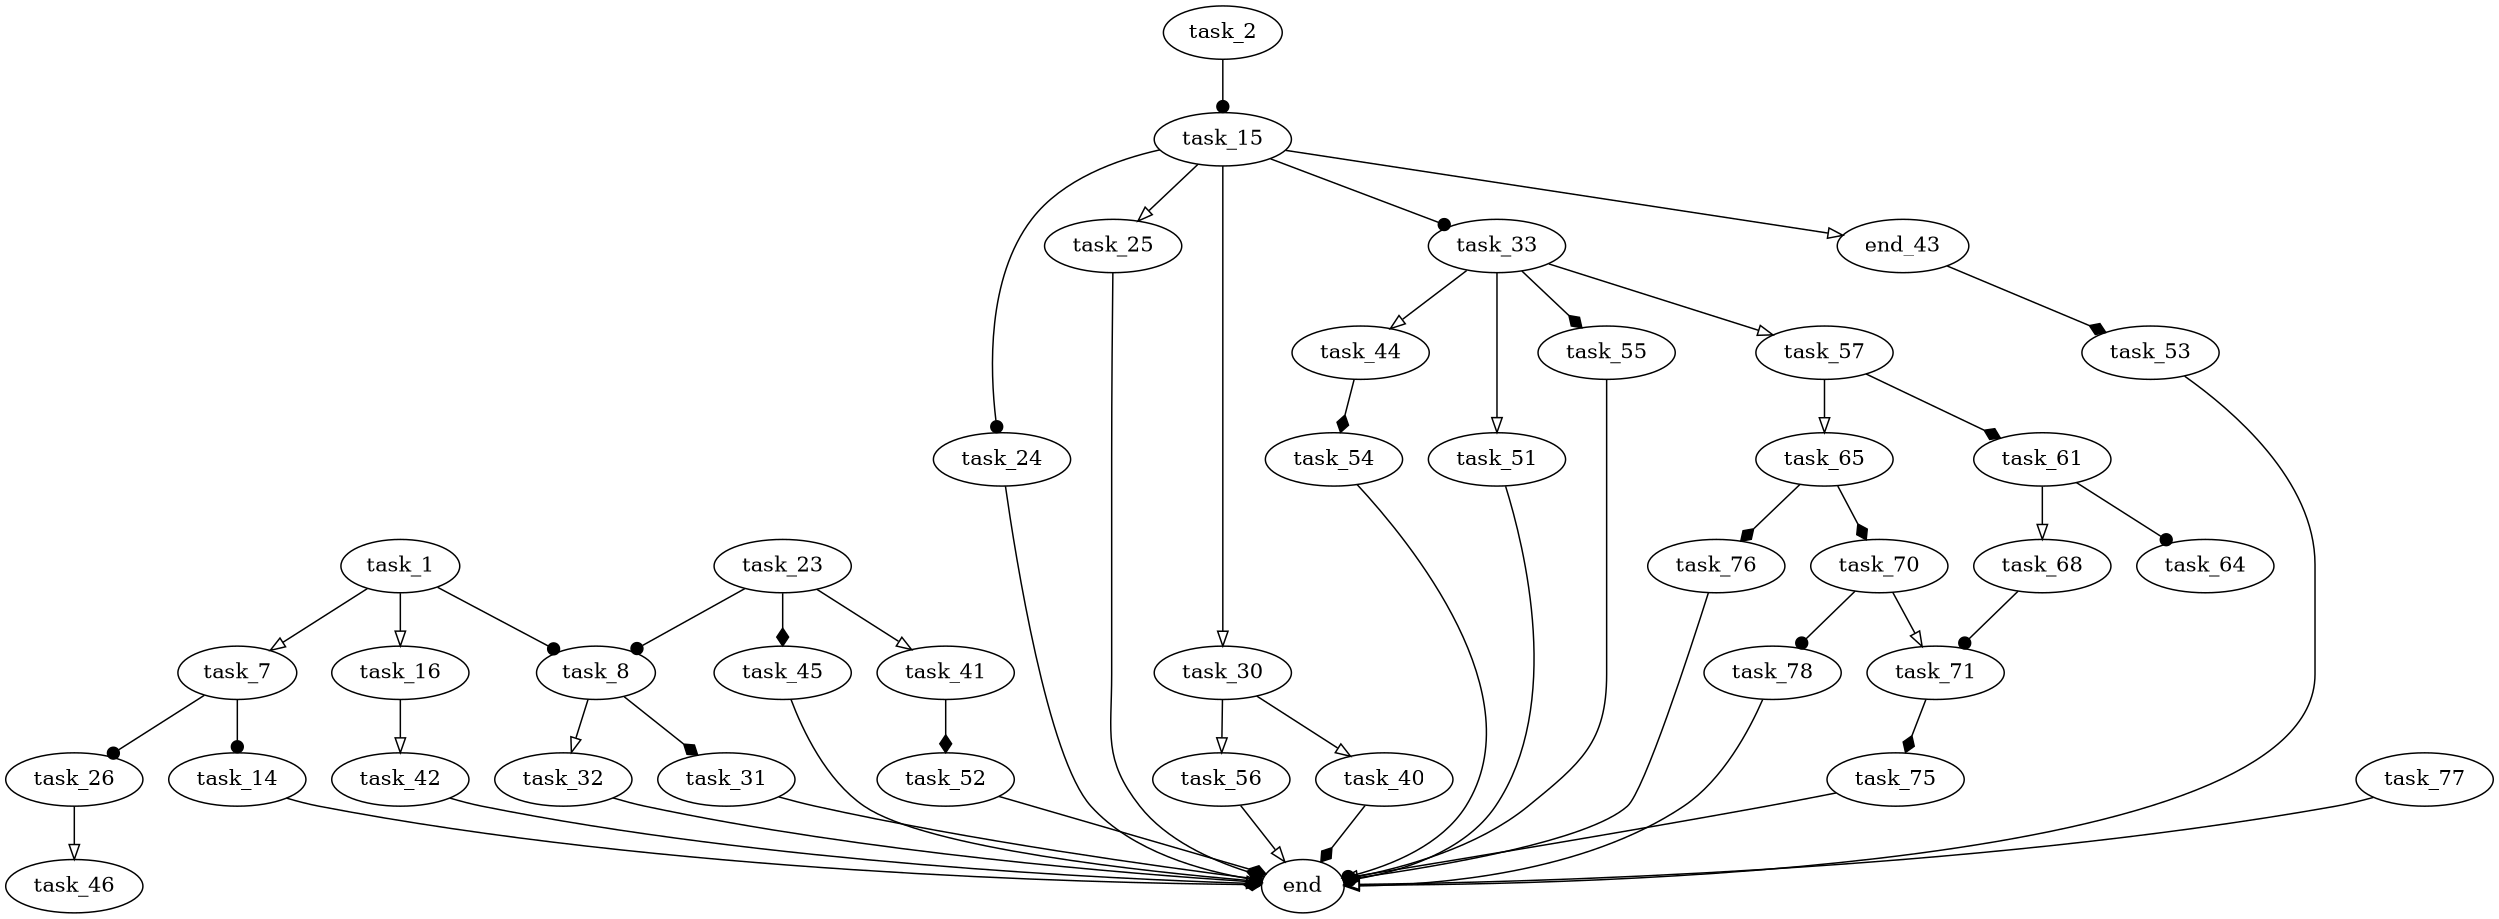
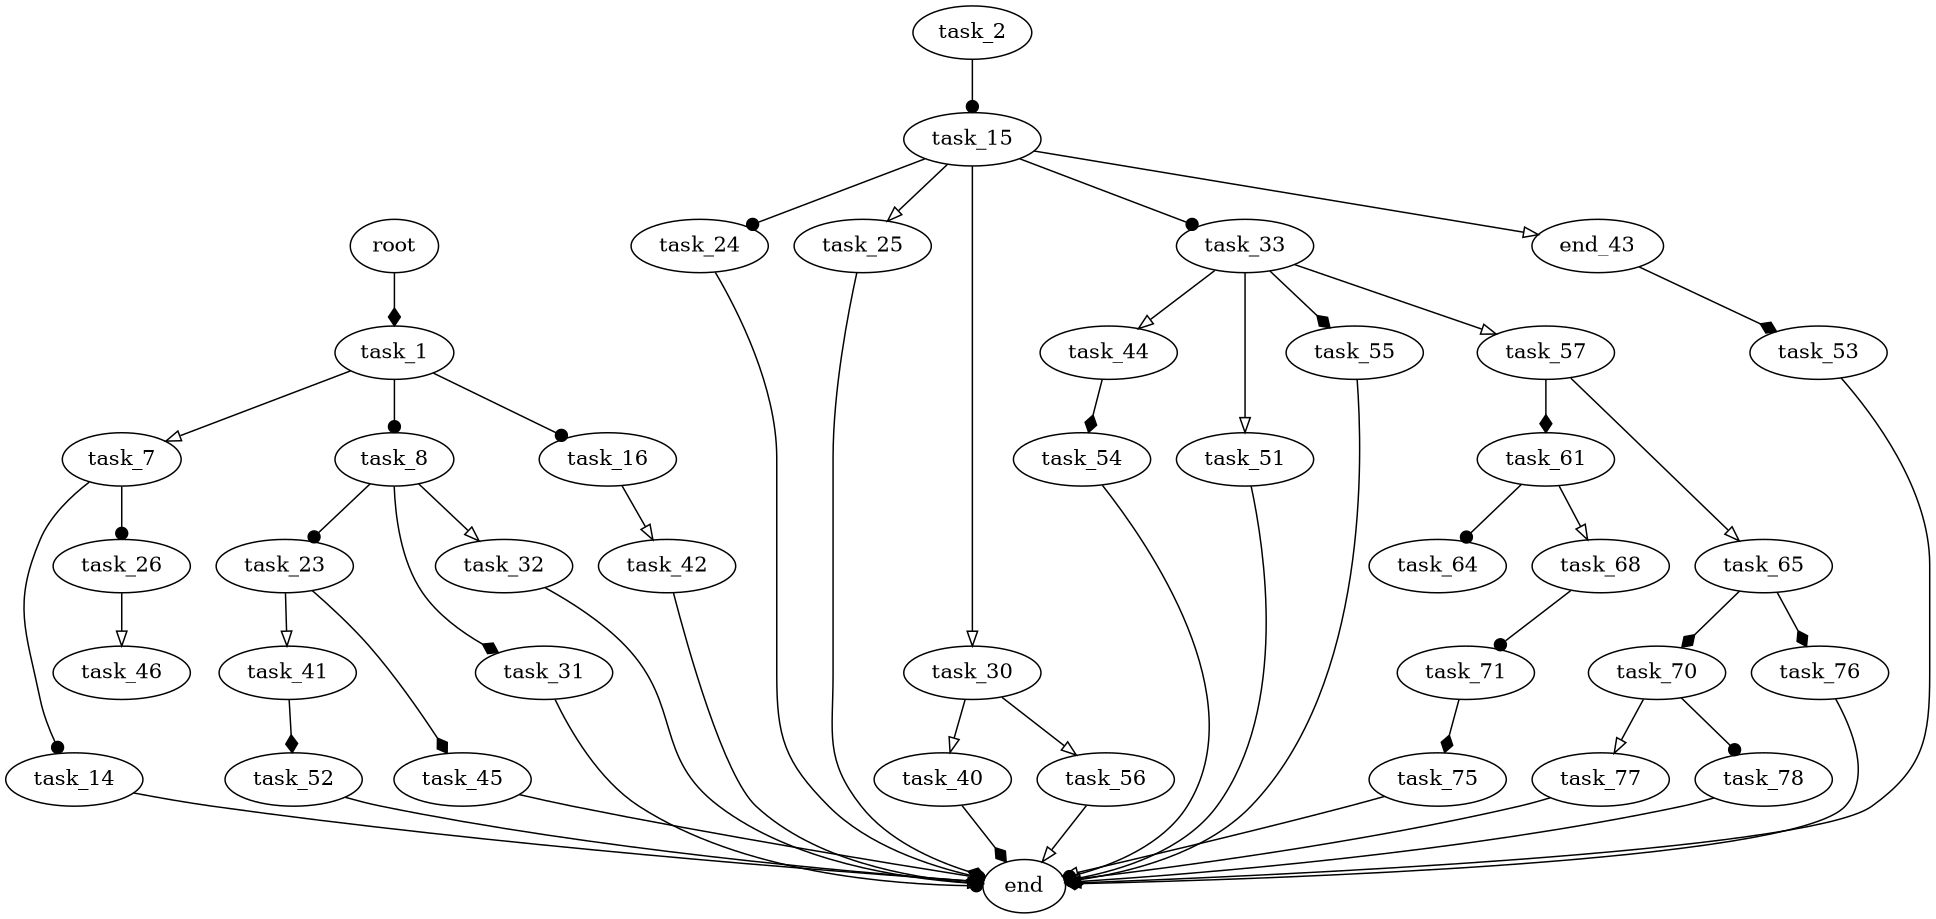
none -> (394, 246)
(400, 612) -> (495, 403)
(1904, 613) -> (1632, 720)
(694, 617) -> (344, 508)
